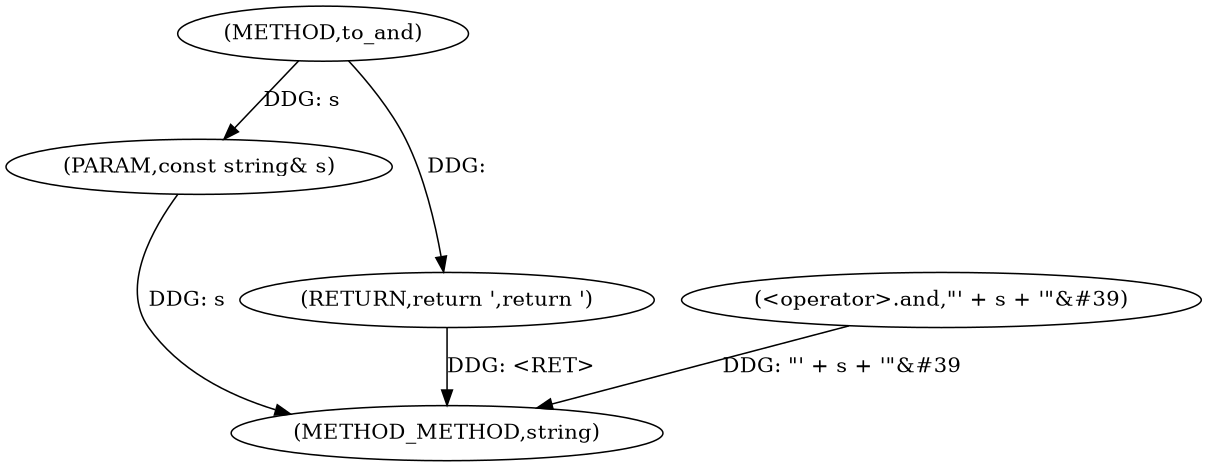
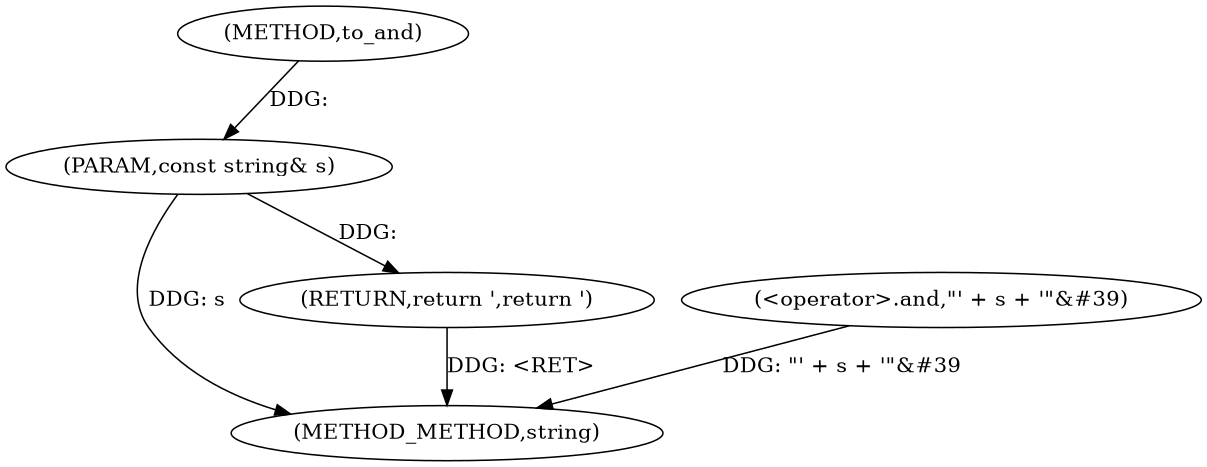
(302, 100) -> (302, 100)
(411, 151) -> (316, 230)
